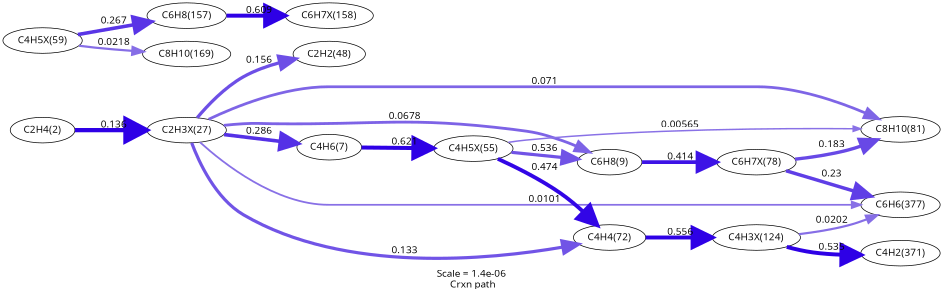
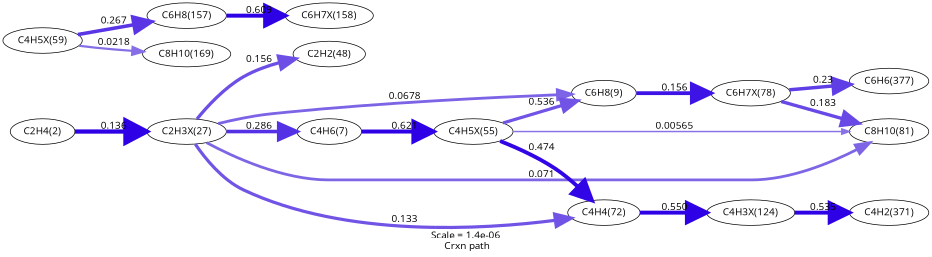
(679, 157) -> (673, 88)
(517, 205) -> none
(833, 229) -> none
(679, 232) -> (673, 207)
